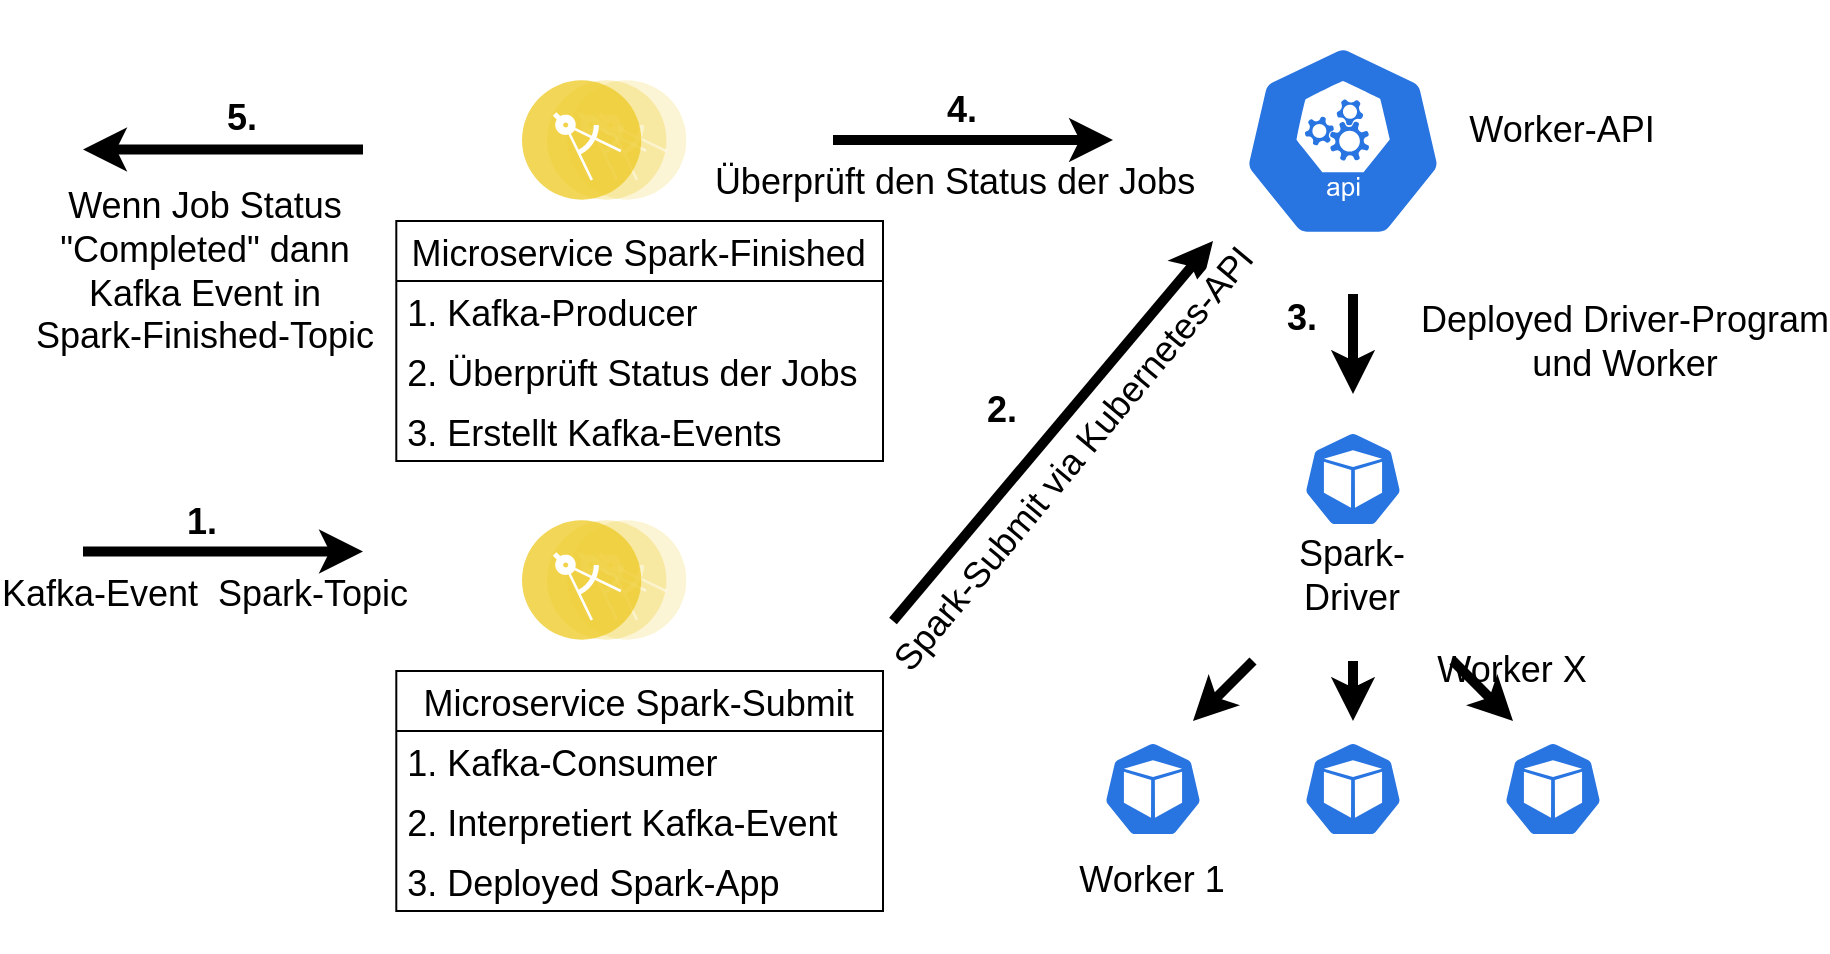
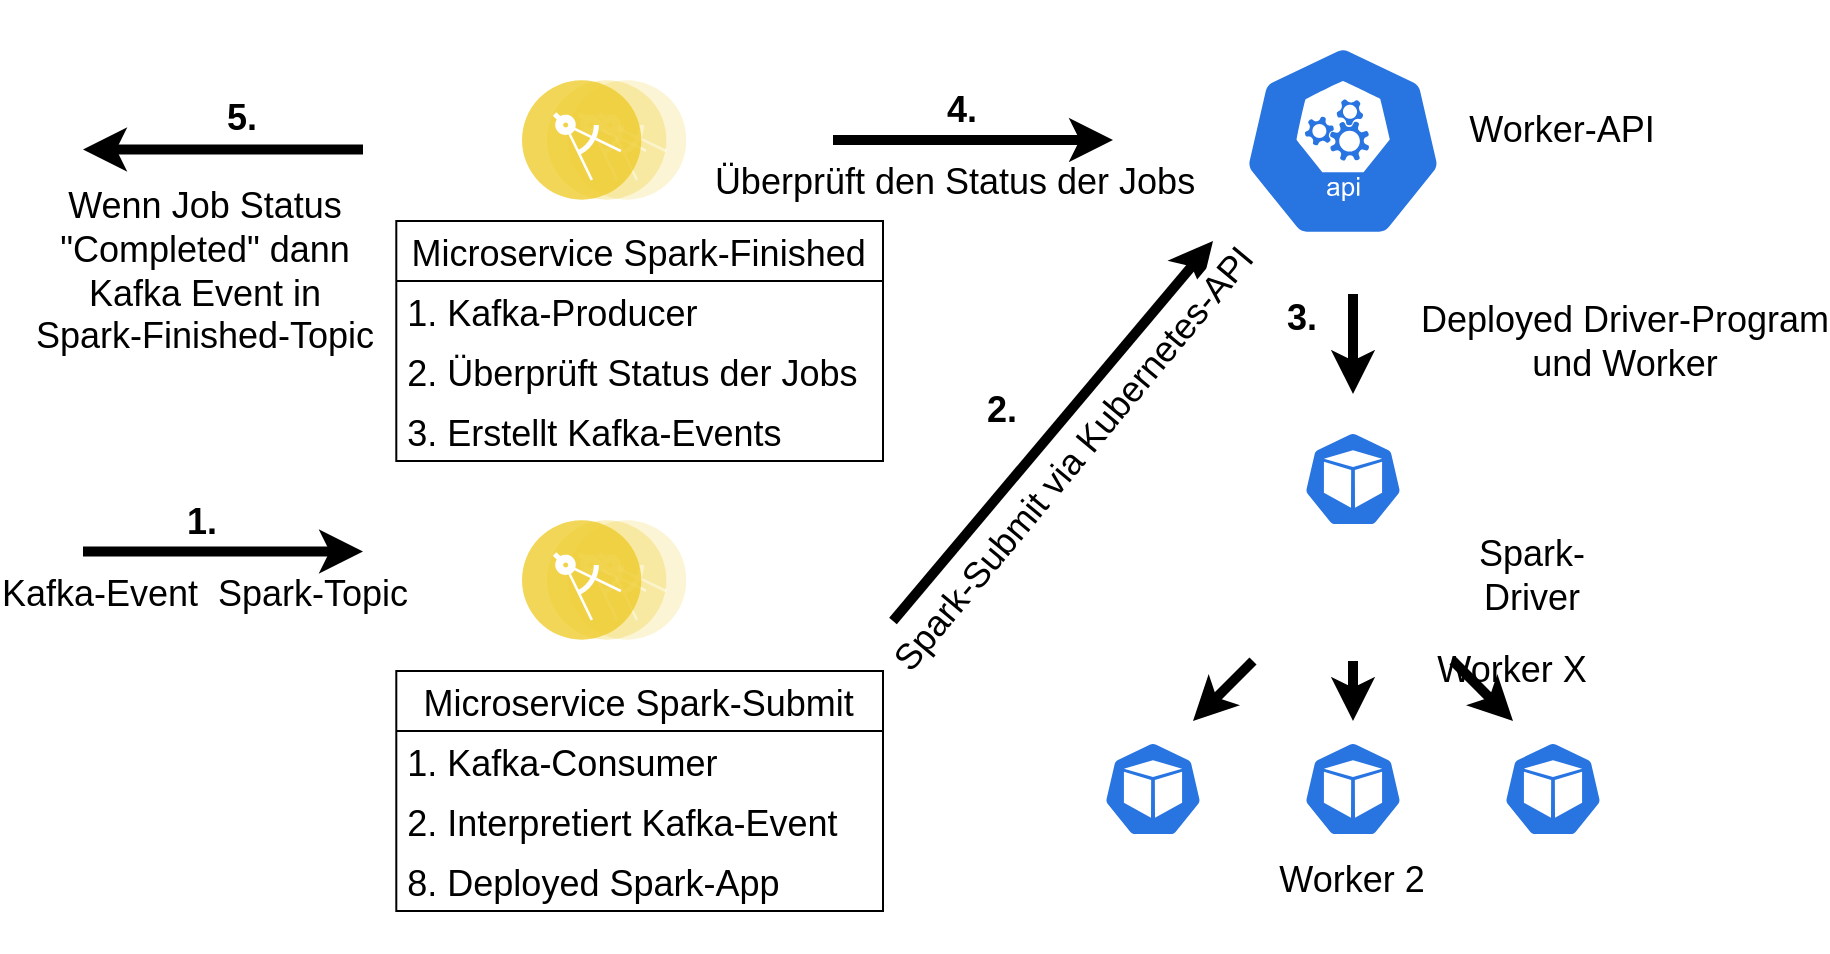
(1353, 577) -> (1533, 577)
(1153, 881) -> none
none -> (1353, 881)
(600, 884) -> (600, 884)
